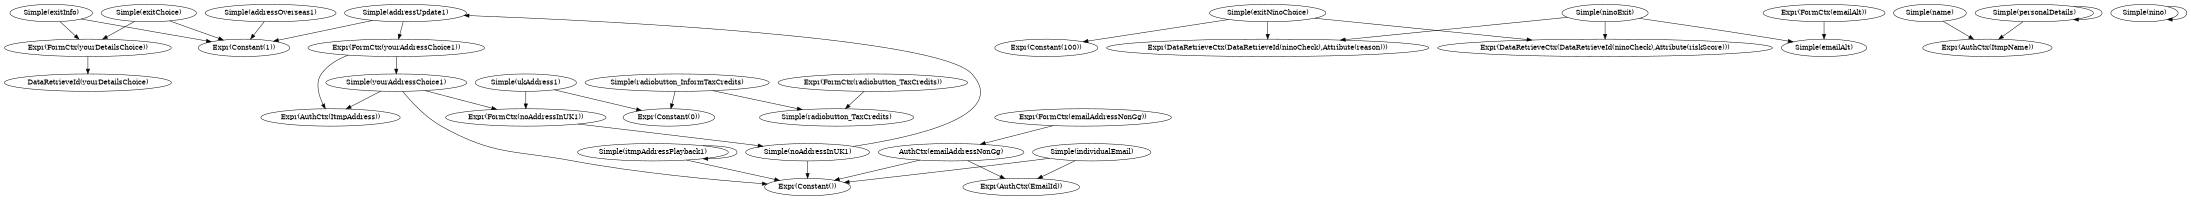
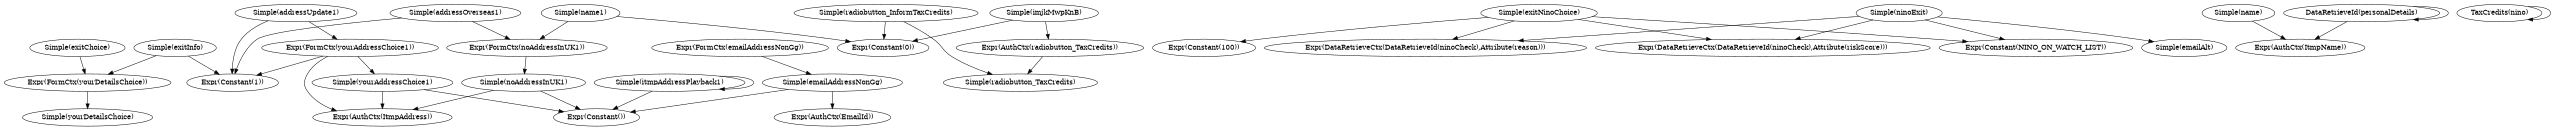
none -> (1044, 13)
(1824, 13) -> none
(2034, 13) -> (2362, 13)
(2145, 13) -> (2499, 13)
(194, 30) -> (292, 65)
(805, 38) -> (456, 99)
none -> (2036, 48)
(88, 83) -> (88, 117)
(526, 83) -> (581, 13)
(873, 83) -> (1050, 48)
(458, 99) -> (489, 29)
(951, 152) -> (832, 83)
(1092, 152) -> none
